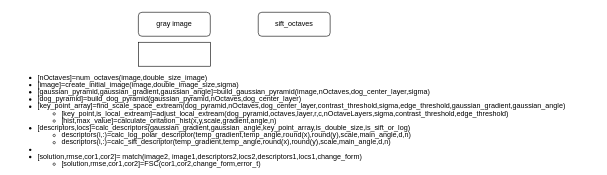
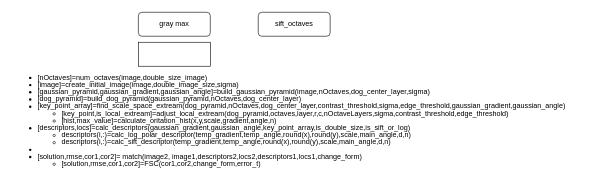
(174, 24) -> (174, 24)
